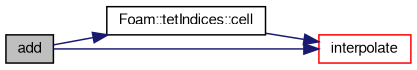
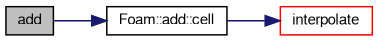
(186, 21) -> (167, 21)
(178, 49) -> none
